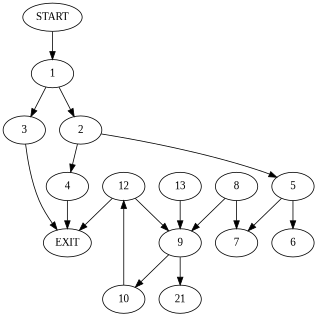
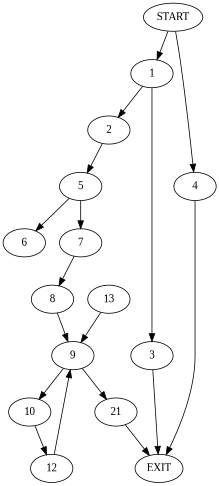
(75, 154) -> (185, 98)
(237, 211) -> (68, 268)
(99, 212) -> (135, 437)
